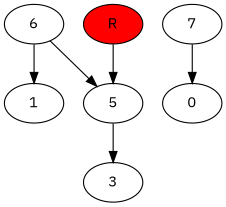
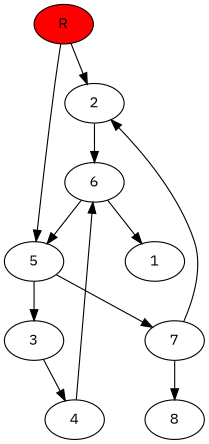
none -> (94, 103)
(192, 103) -> (175, 420)
none -> (99, 298)
none -> (75, 420)
